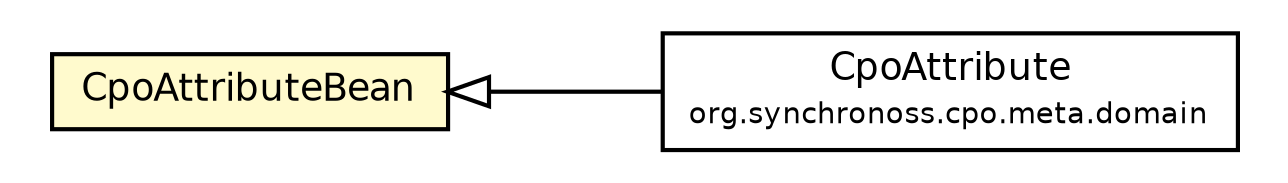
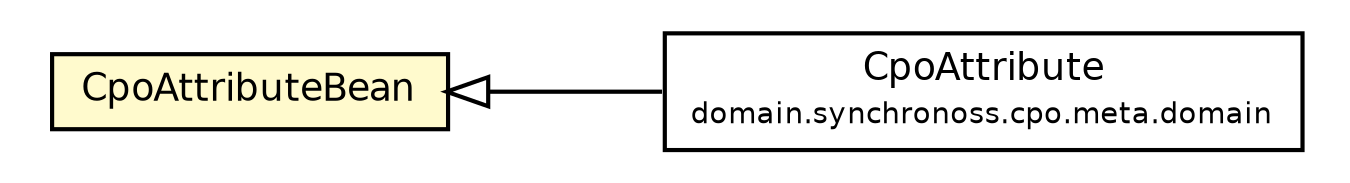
(950, 115) -> (984, 115)
